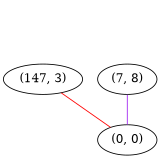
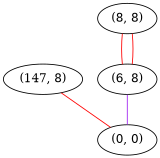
none -> (127, 19)
(43, 79) -> (43, 79)
(127, 79) -> (127, 79)
